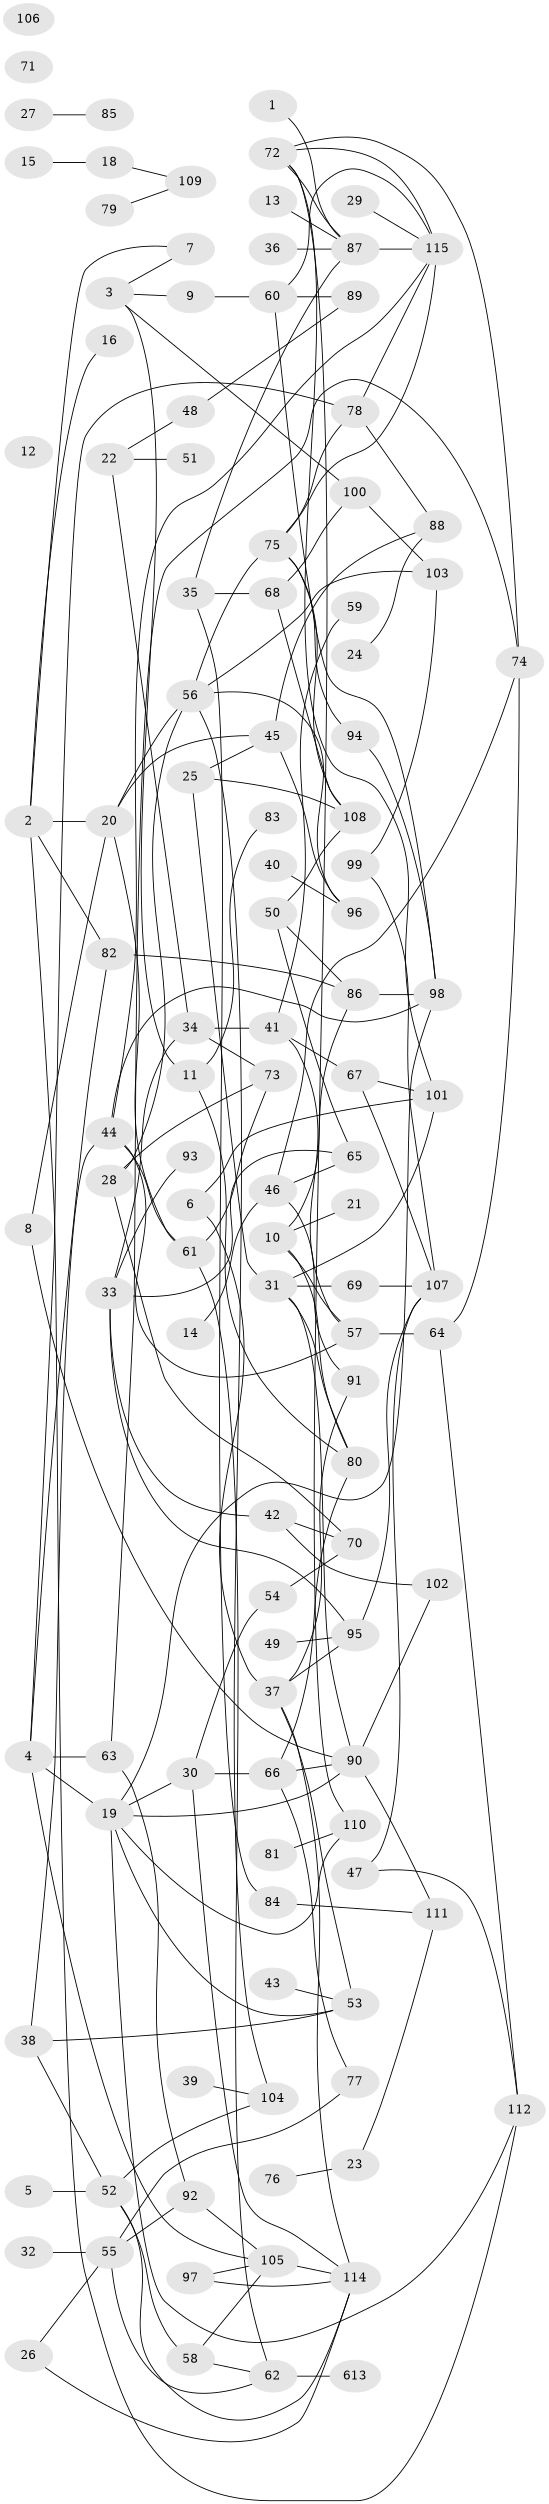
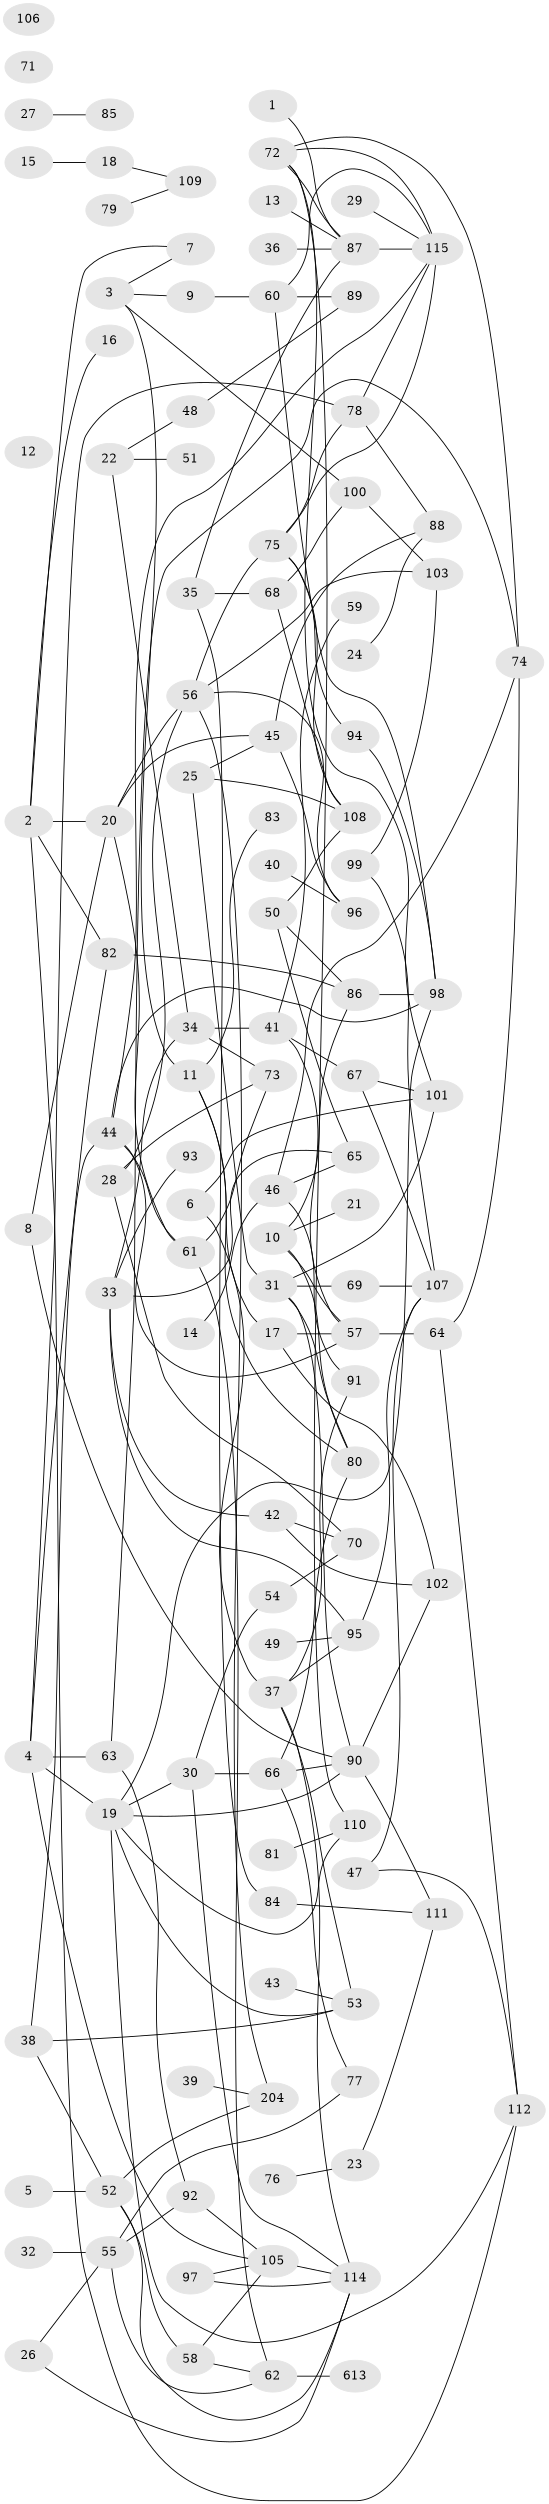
none -> (273, 1334)
(273, 2099) -> (273, 2099)
